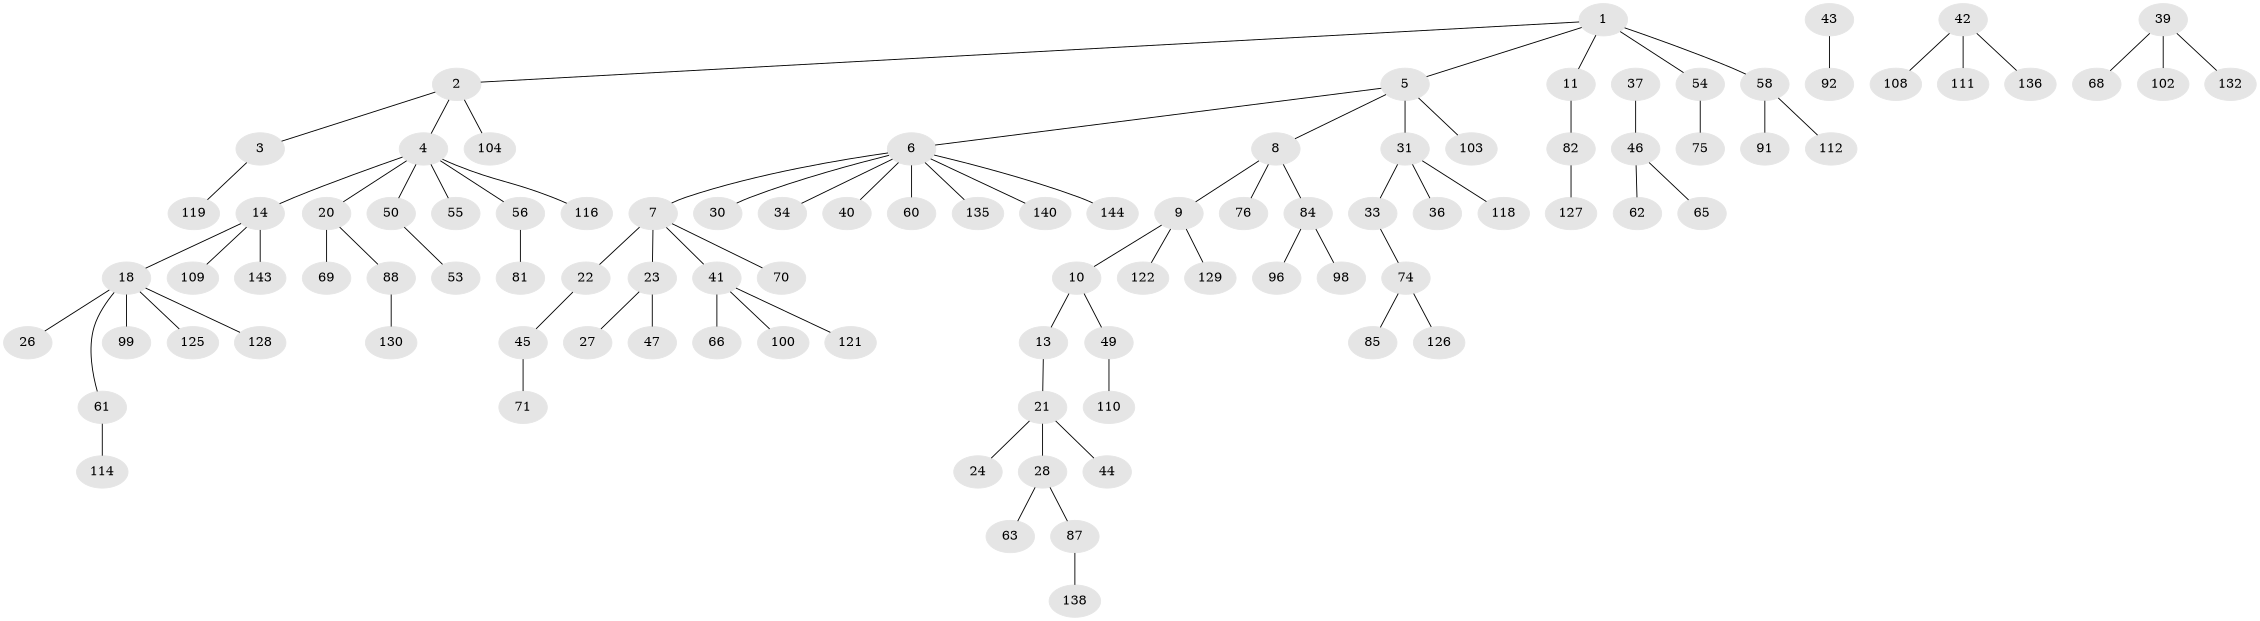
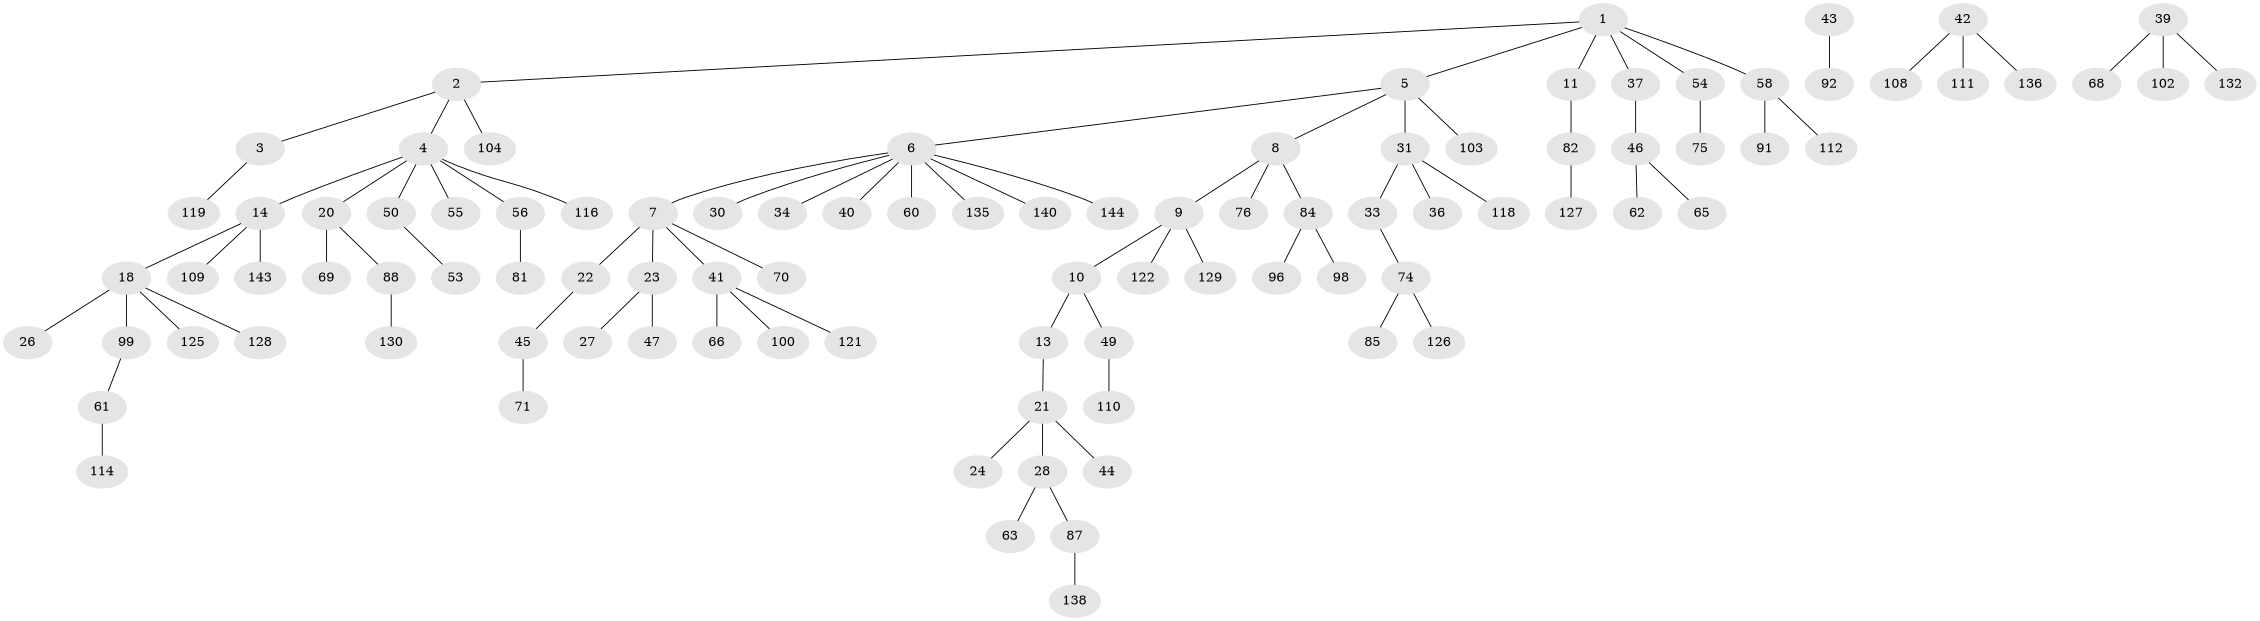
none -> (1620, 52)
(92, 339) -> (114, 375)
